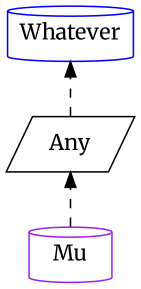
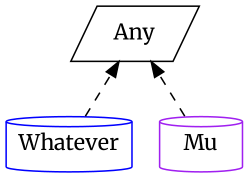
(70, 97) -> (98, 95)
